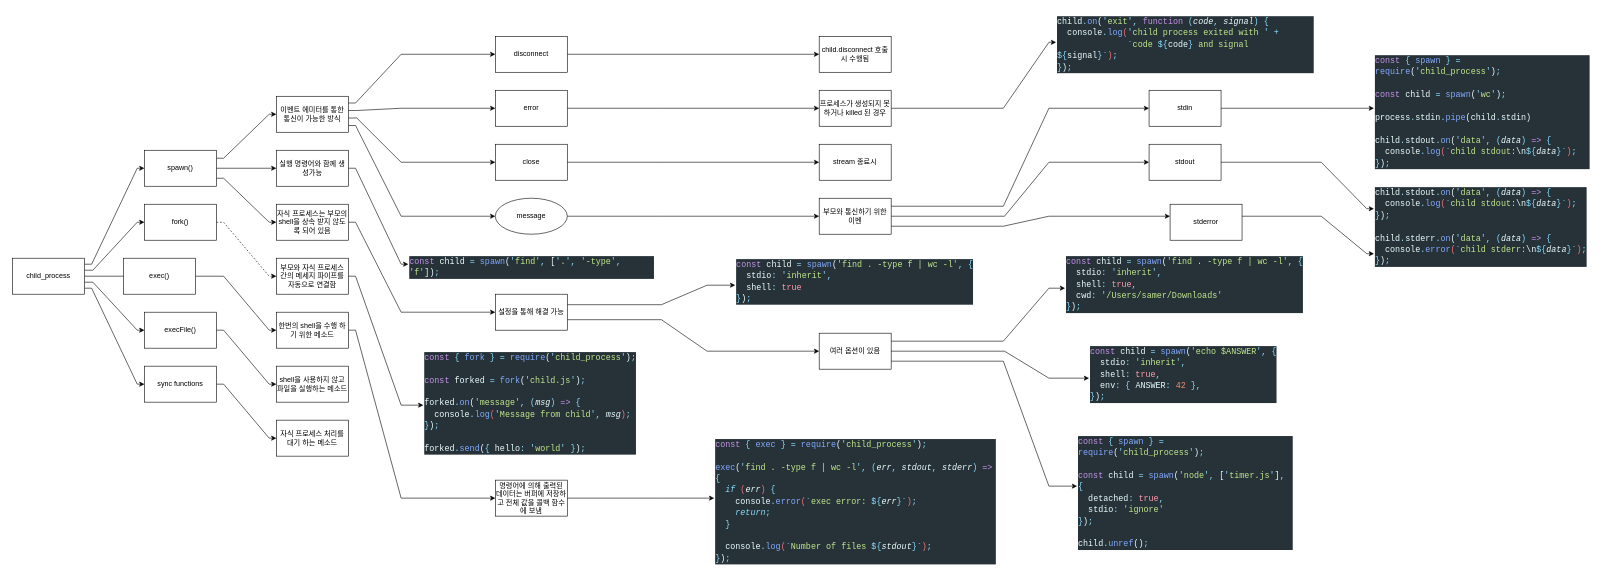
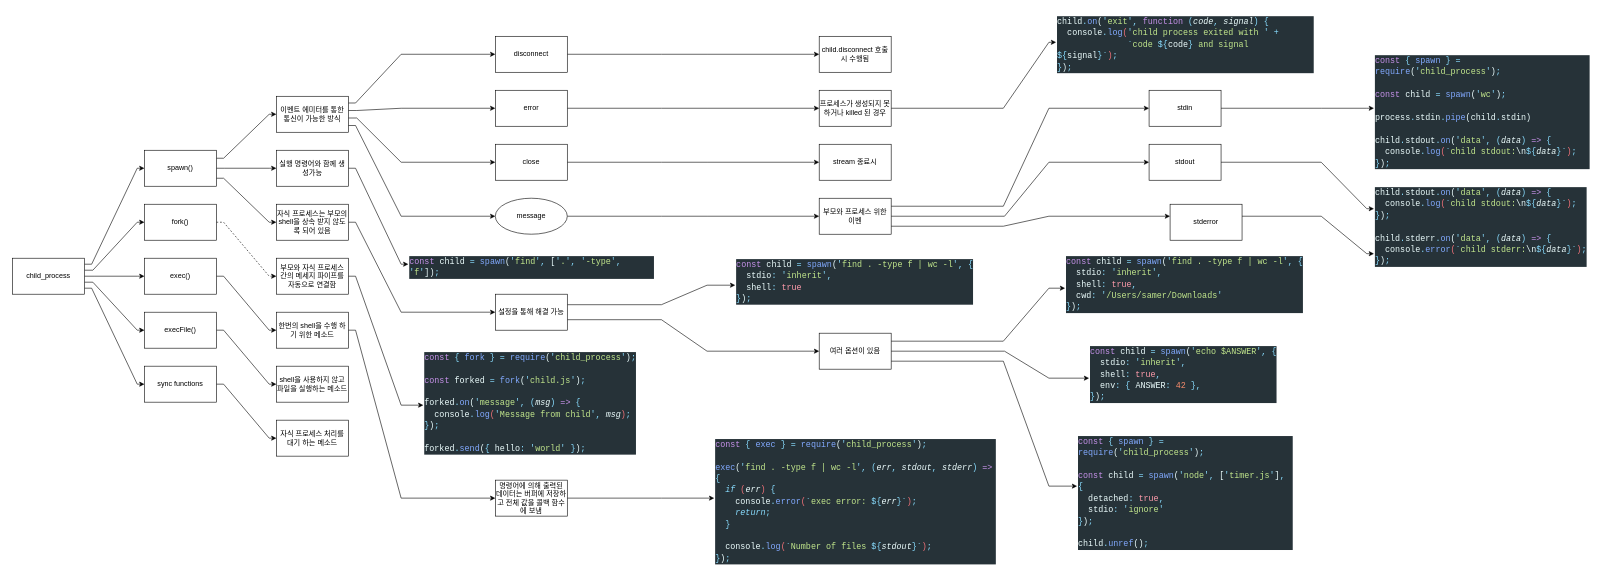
(855, 216) -> (855, 216)
(159, 276) -> (180, 276)
